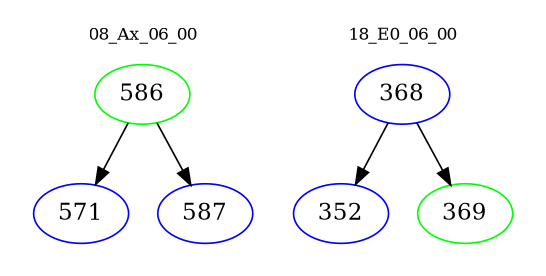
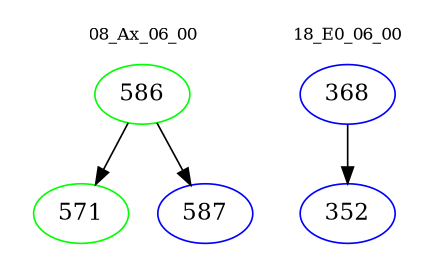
(81, 214) -> (81, 214)
(465, 214) -> none
